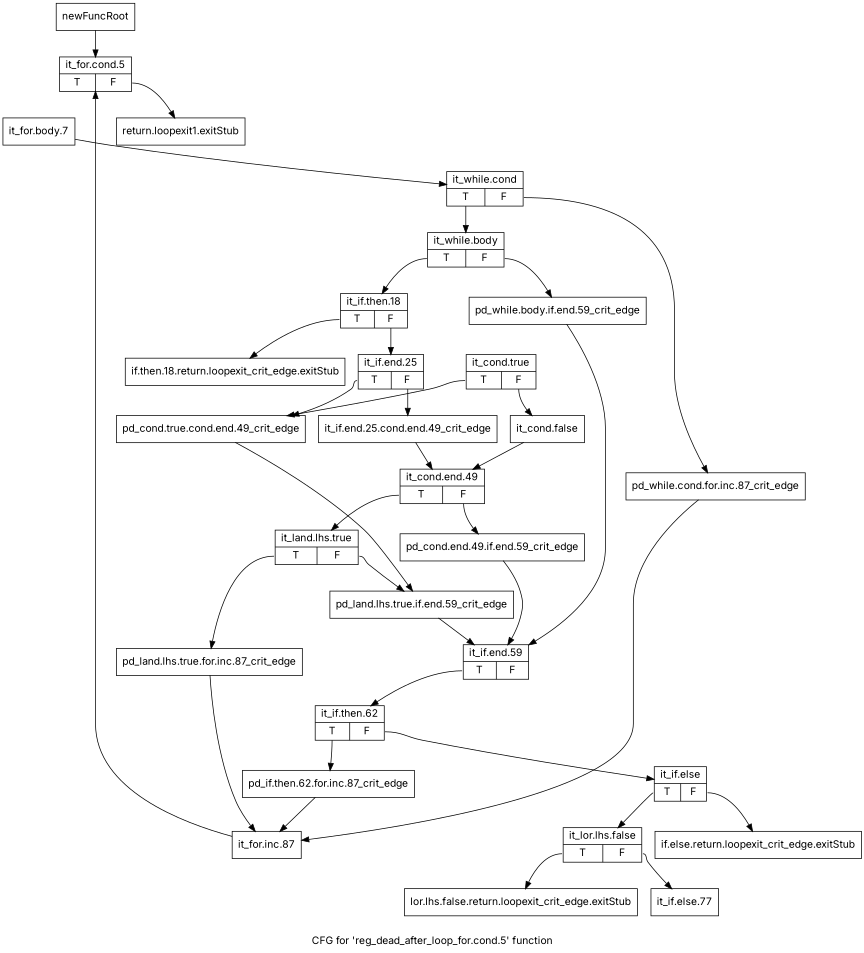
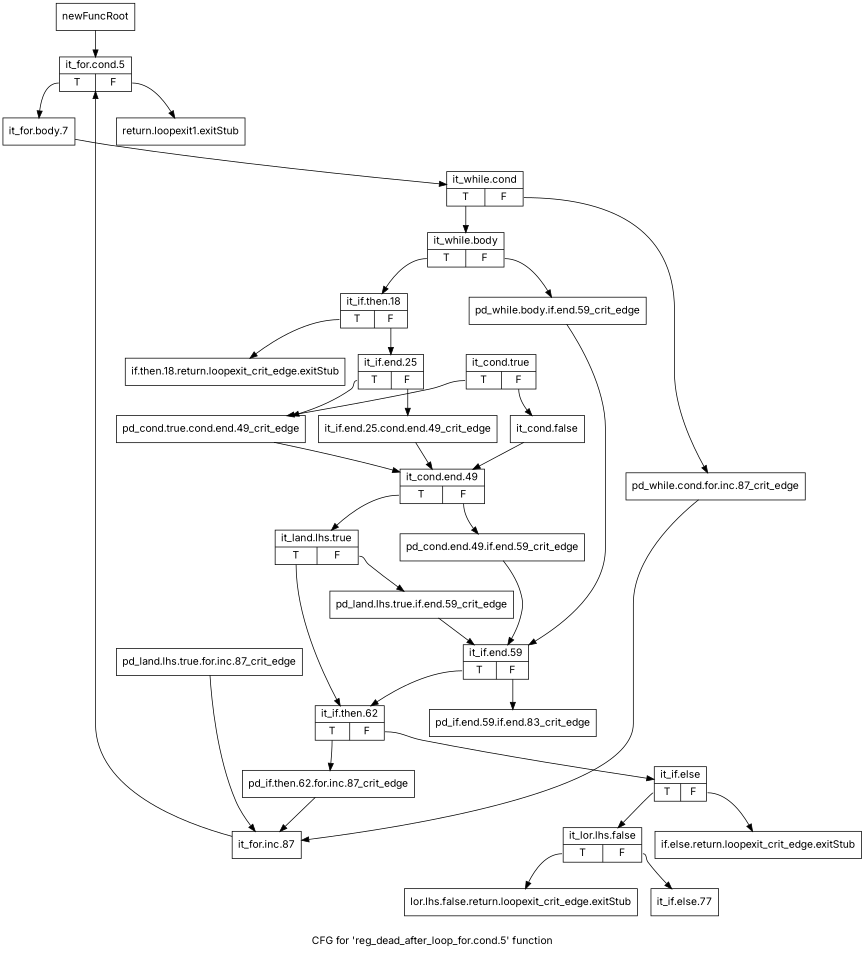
none -> (45, 93)
(331, 503) -> (334, 455)
(230, 588) -> (309, 634)
none -> (513, 723)
